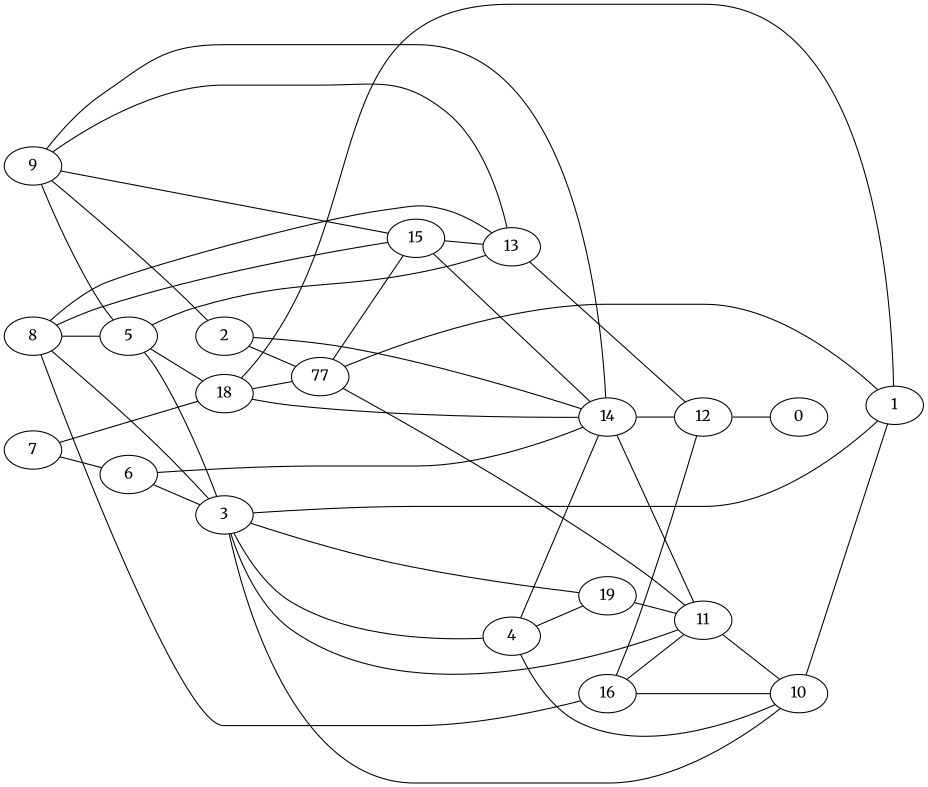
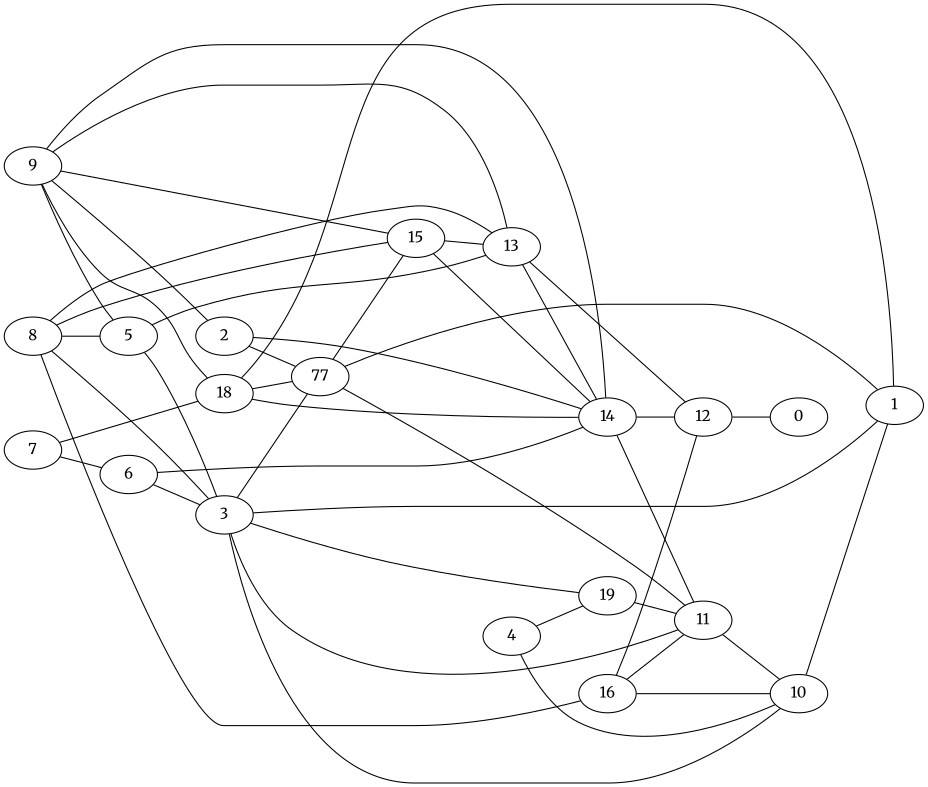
(177, 365) -> (120, 286)
(560, 527) -> (559, 332)
(340, 623) -> (272, 446)
